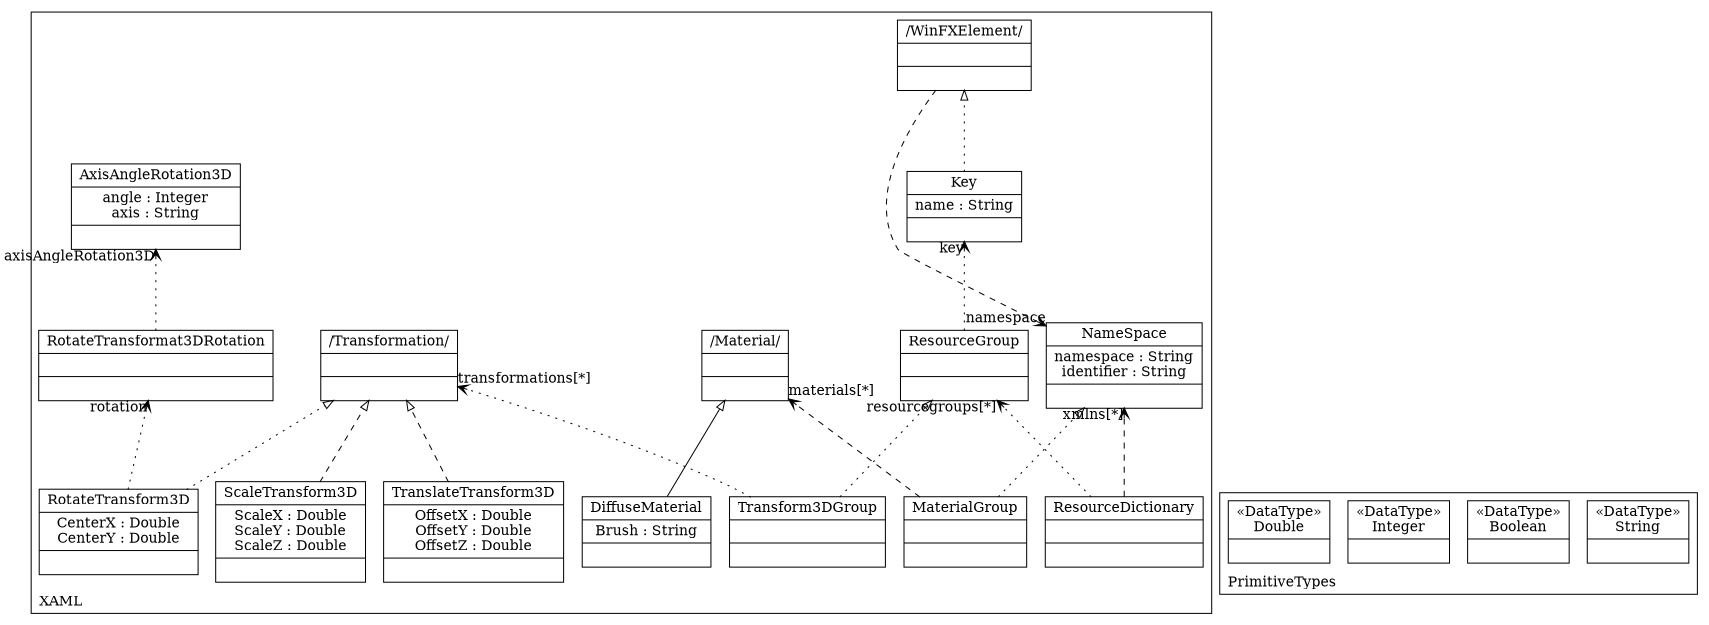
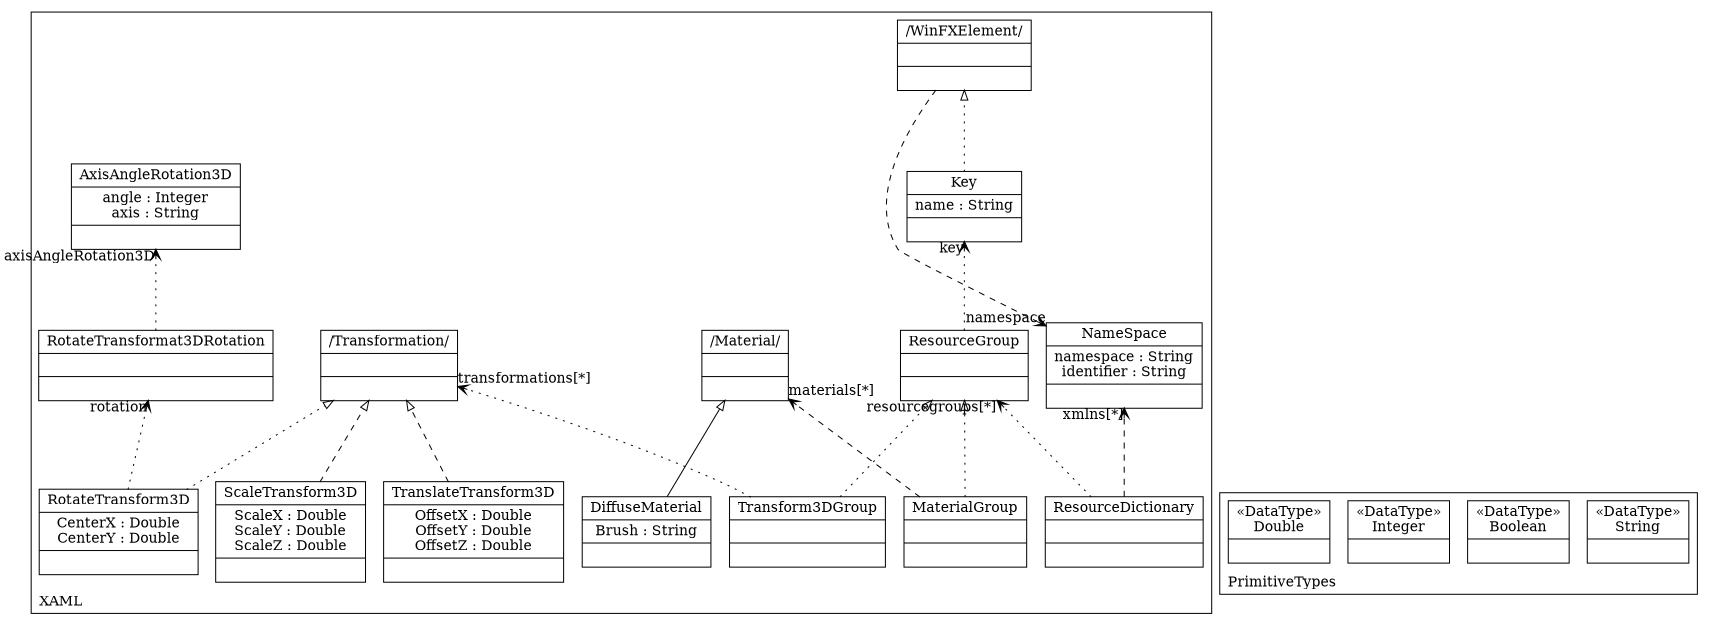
(1038, 456) -> (965, 454)
